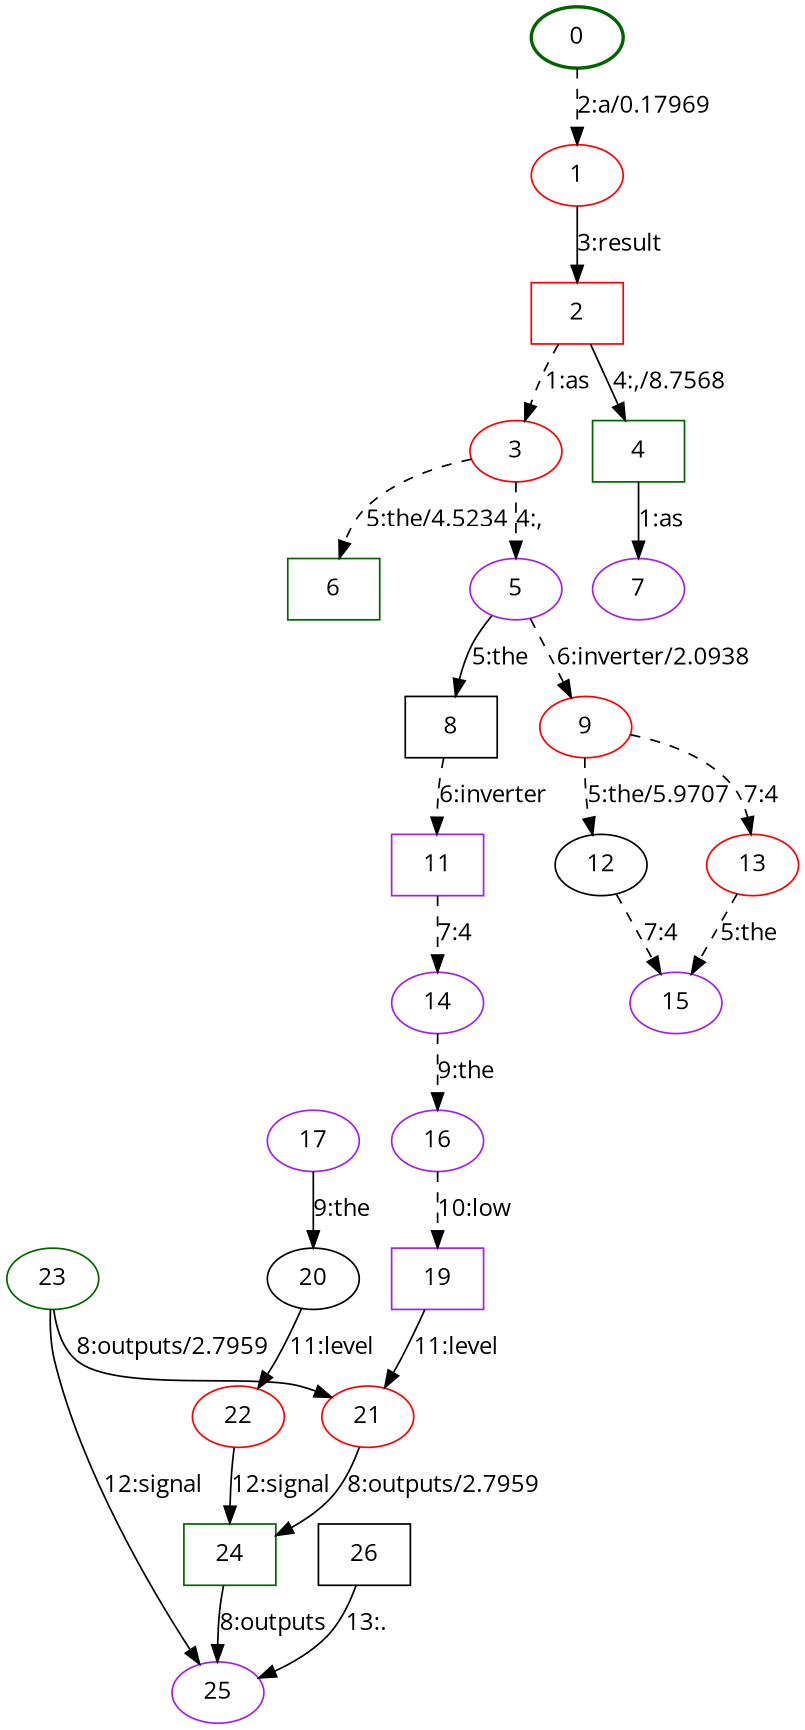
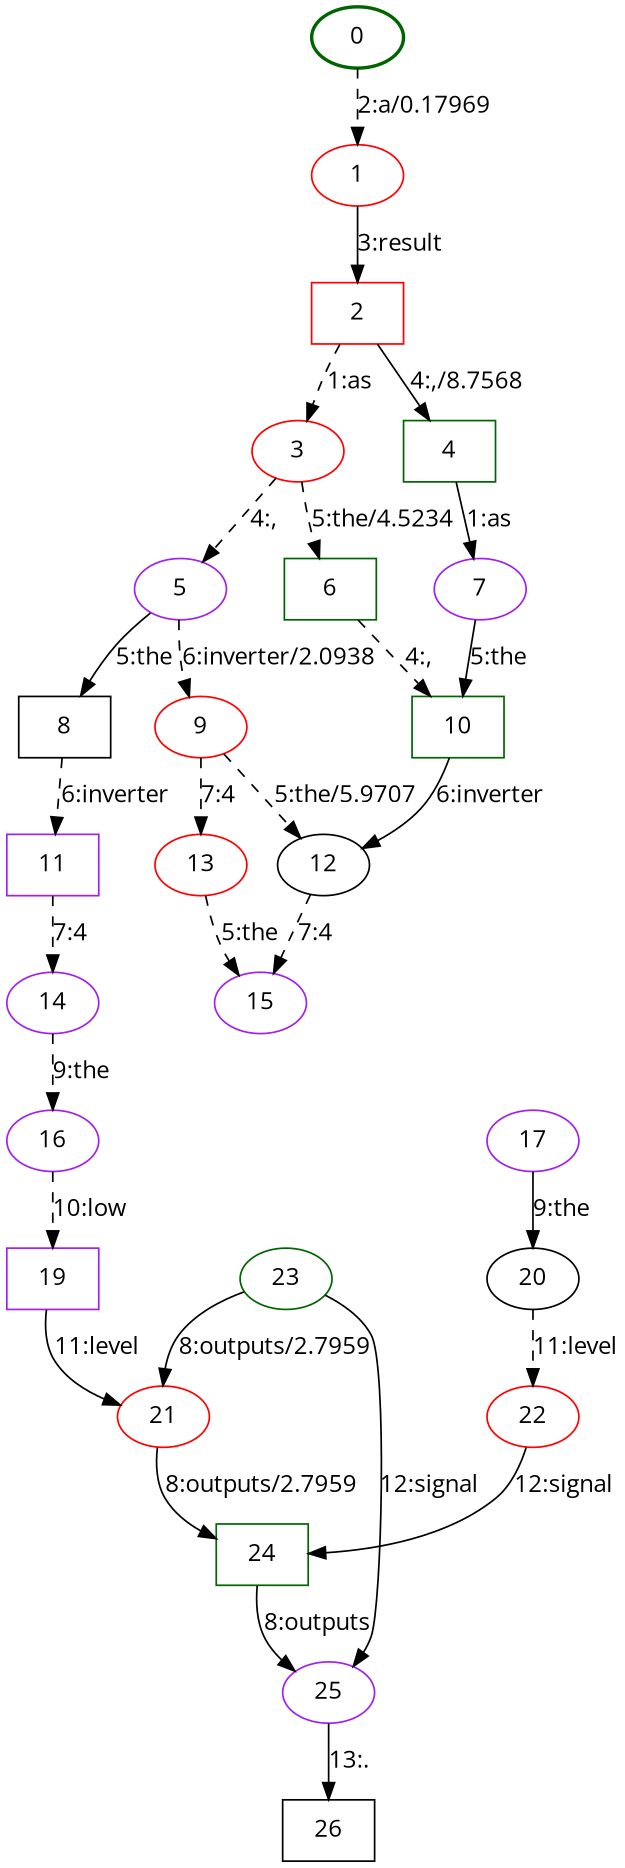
none -> (458, 727)
(286, 1342) -> (533, 1339)
(325, 1638) -> (329, 1753)
